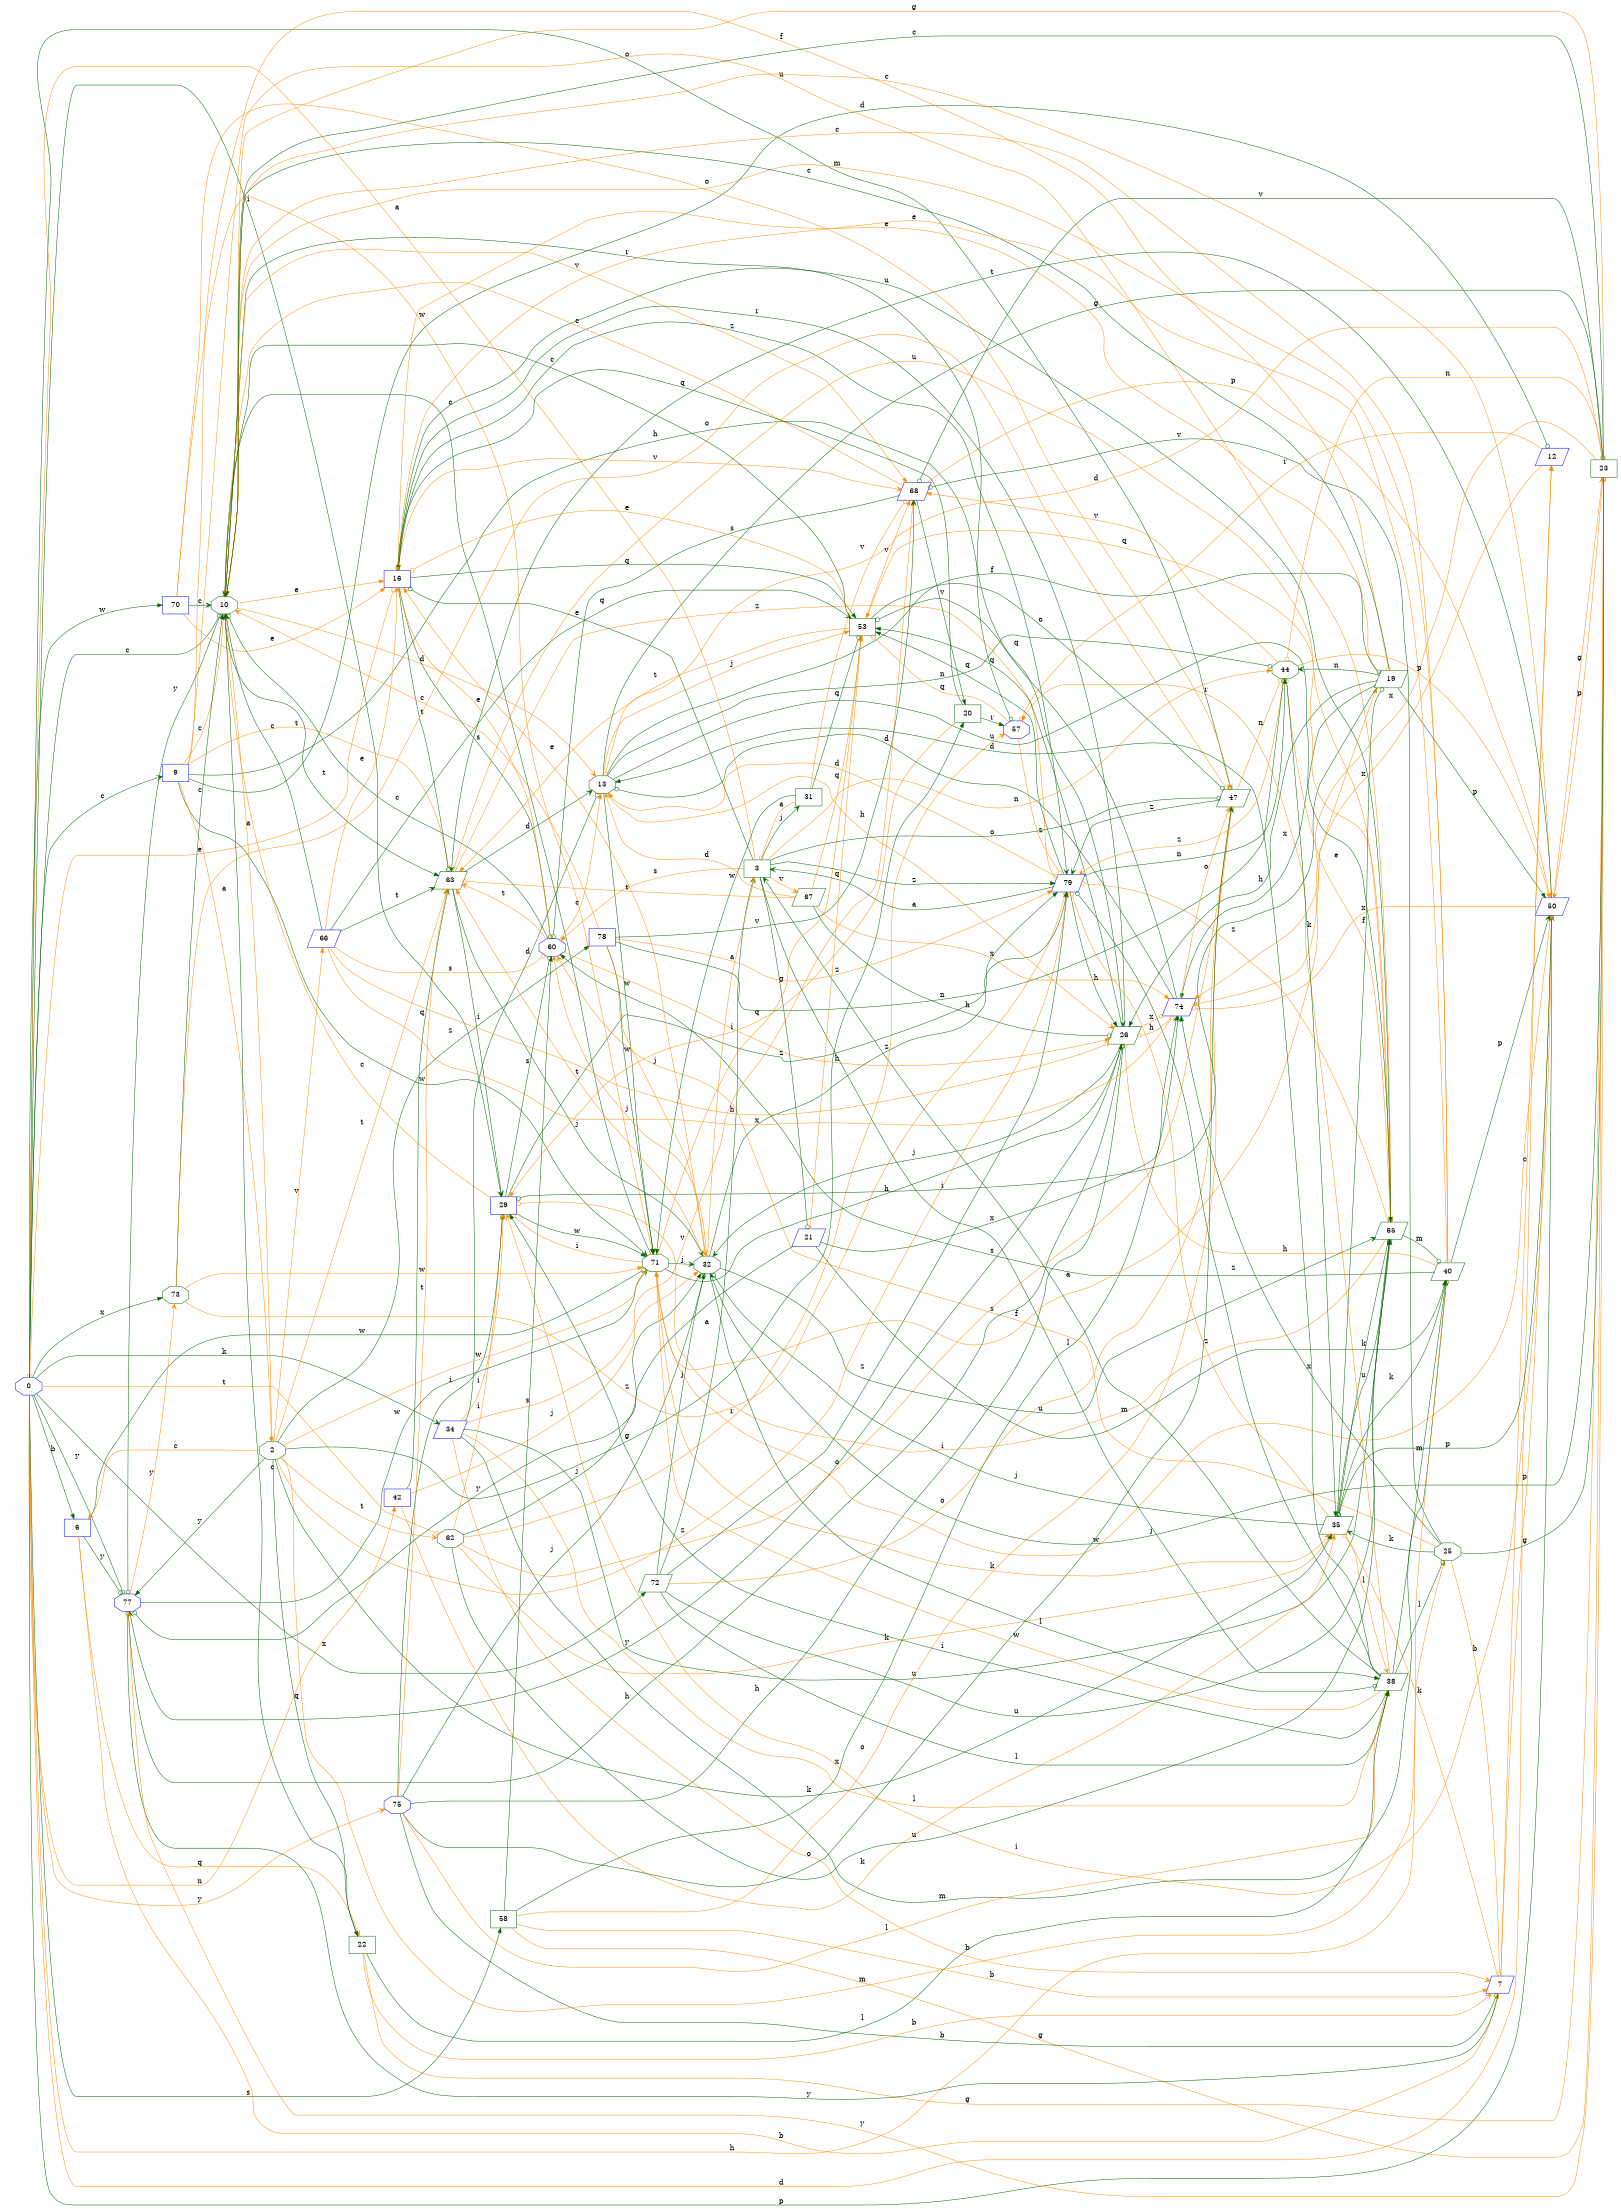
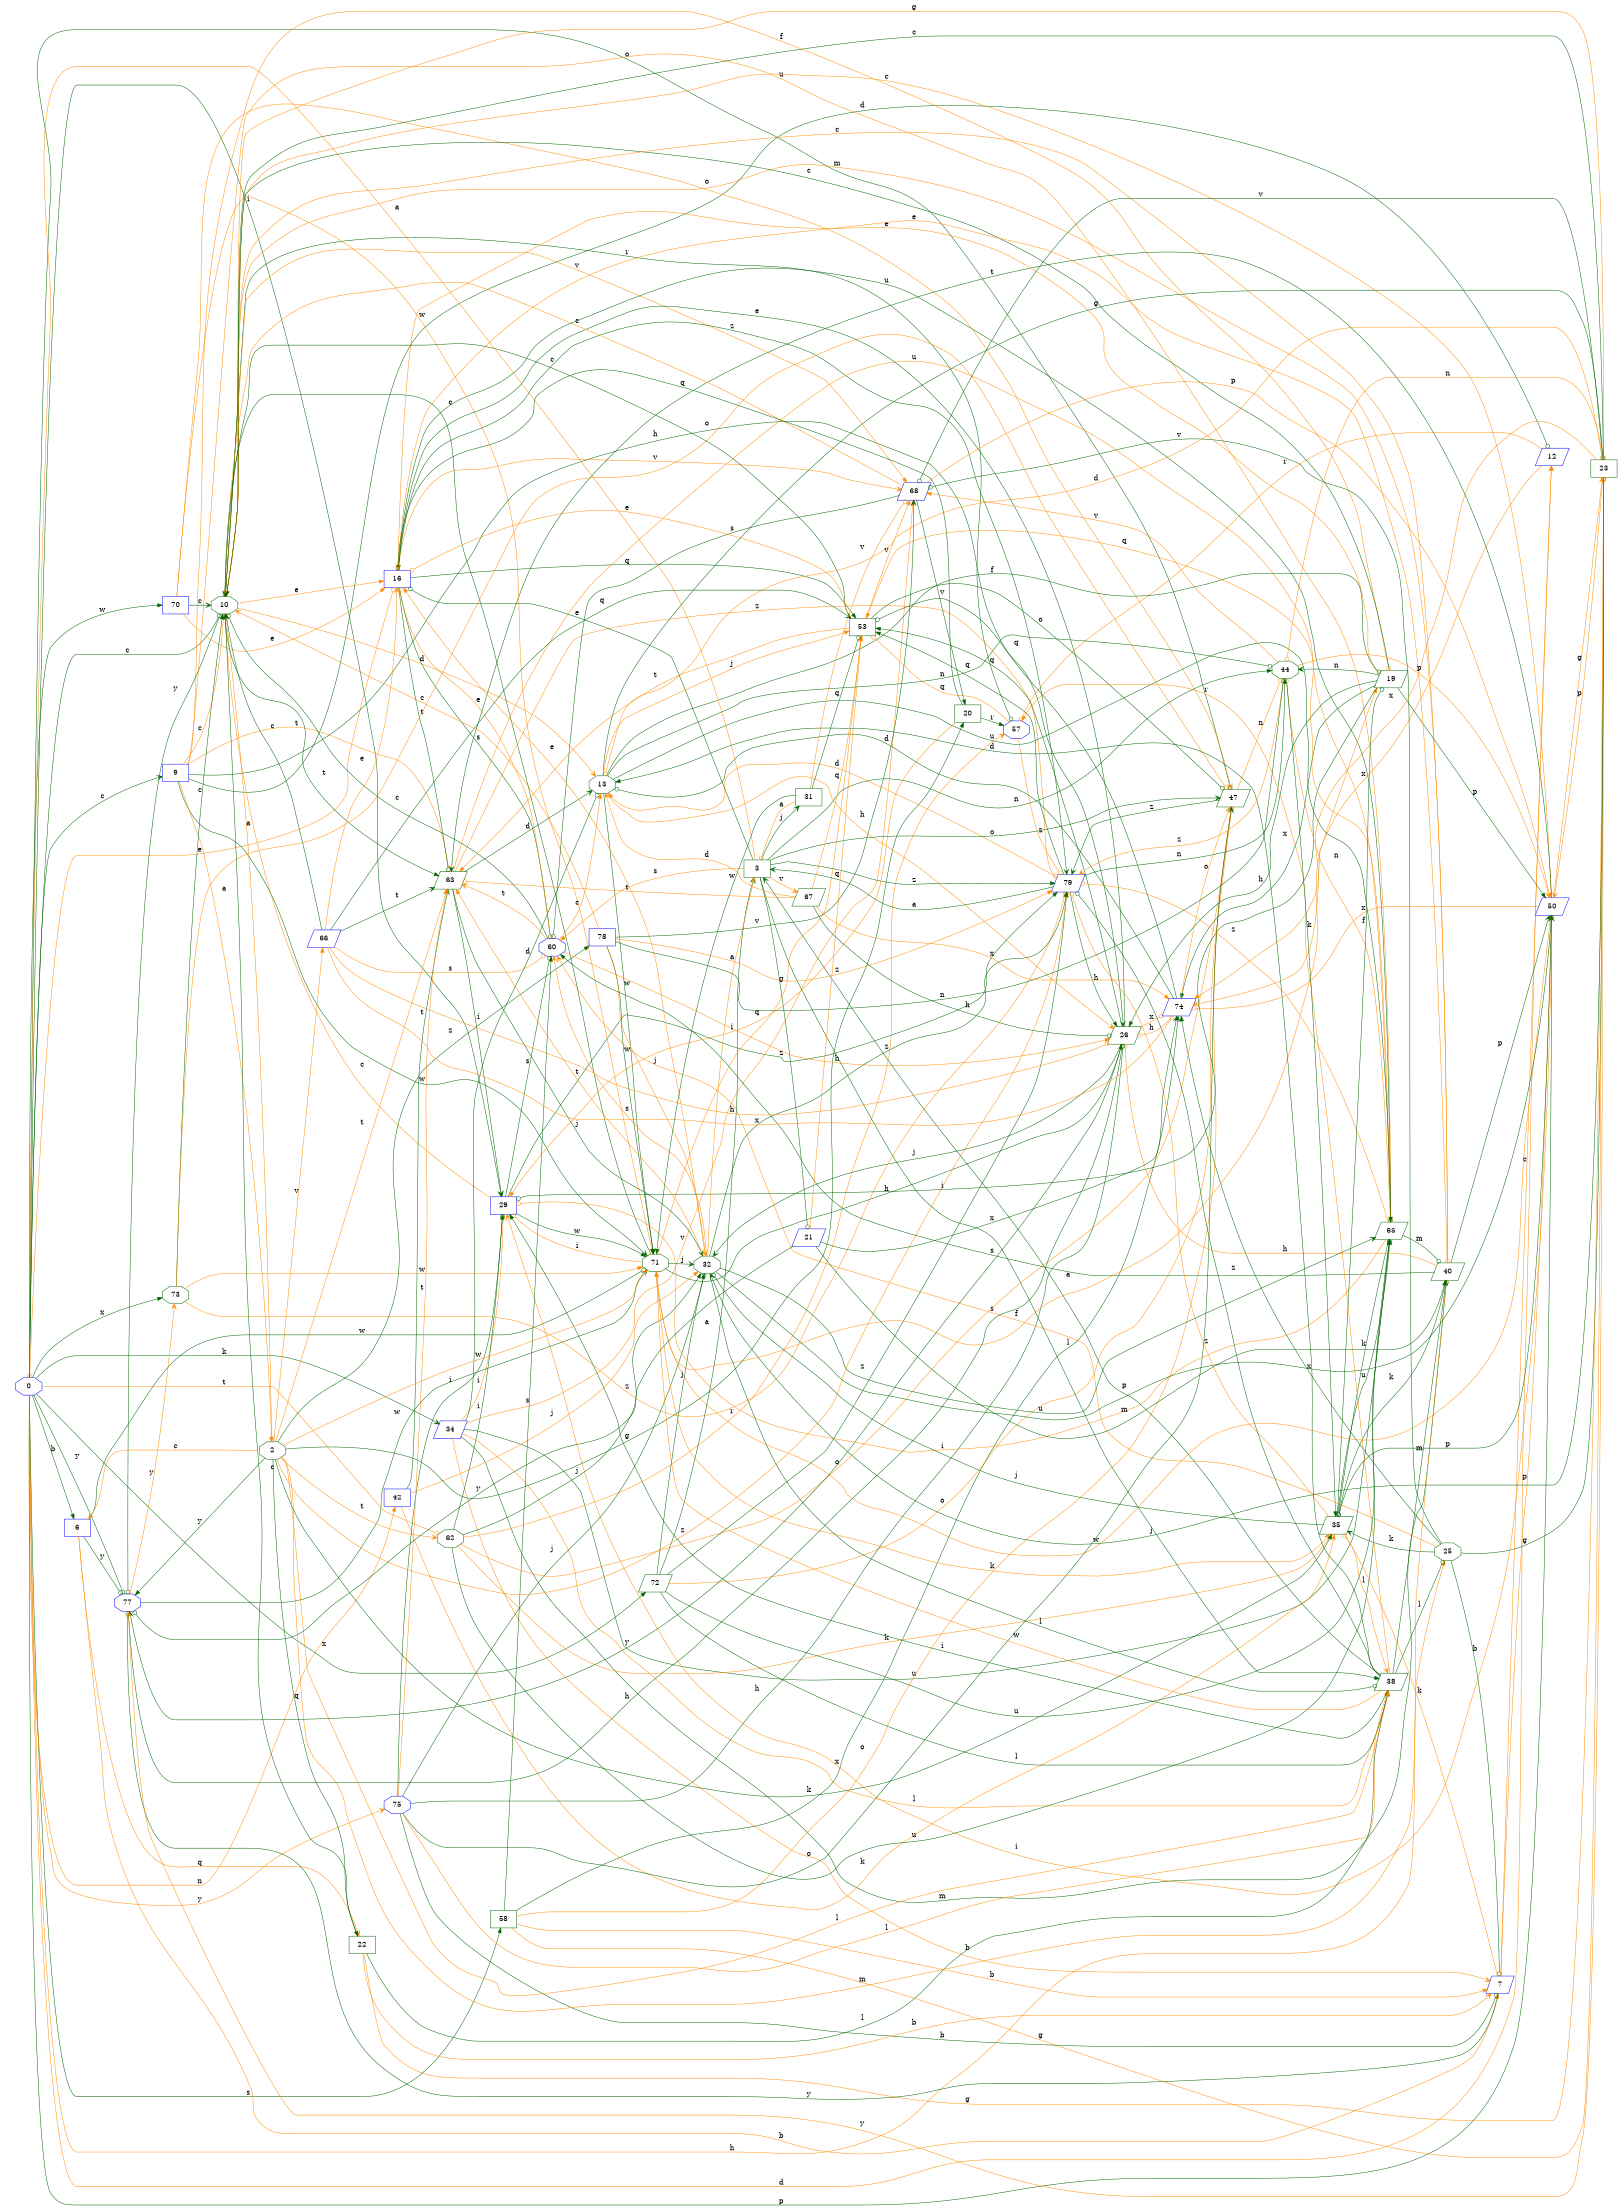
(874, 120) -> (874, 120)
(757, 311) -> (757, 311)
(1020, 805) -> (1020, 805)
(994, 836) -> (994, 836)
(1336, 856) -> (1336, 856)
(422, 1013) -> (422, 1013)
(627, 1109) -> (627, 1109)
none -> (1269, 1363)
(486, 1384) -> (486, 1384)
(1488, 1765) -> (1488, 1765)
none -> (656, 1977)
